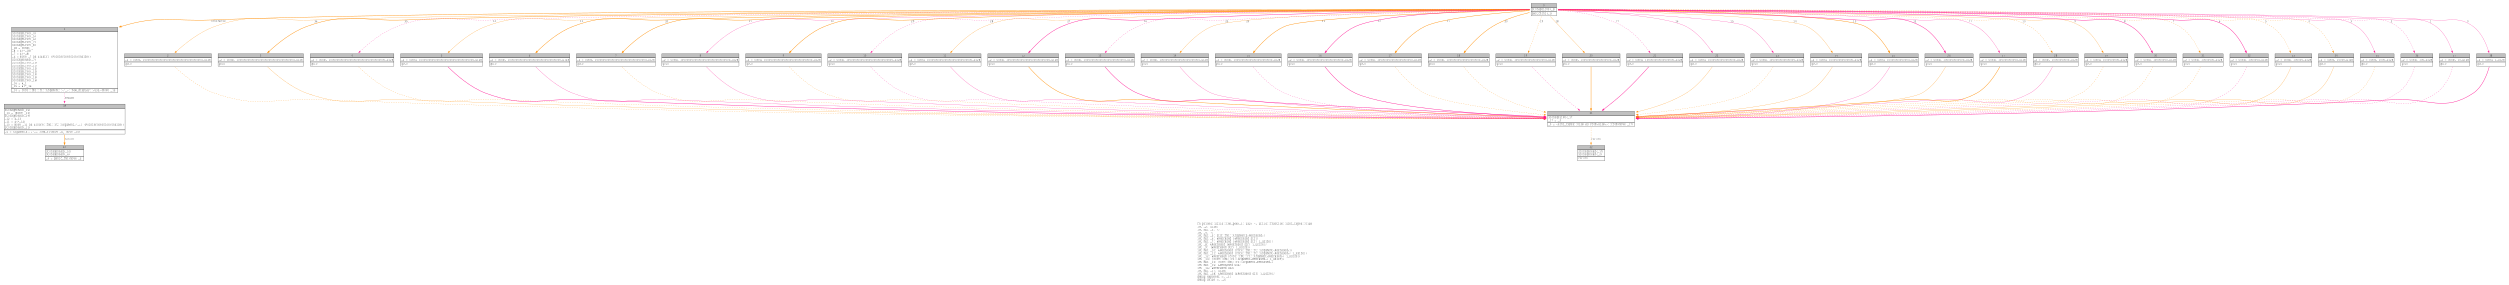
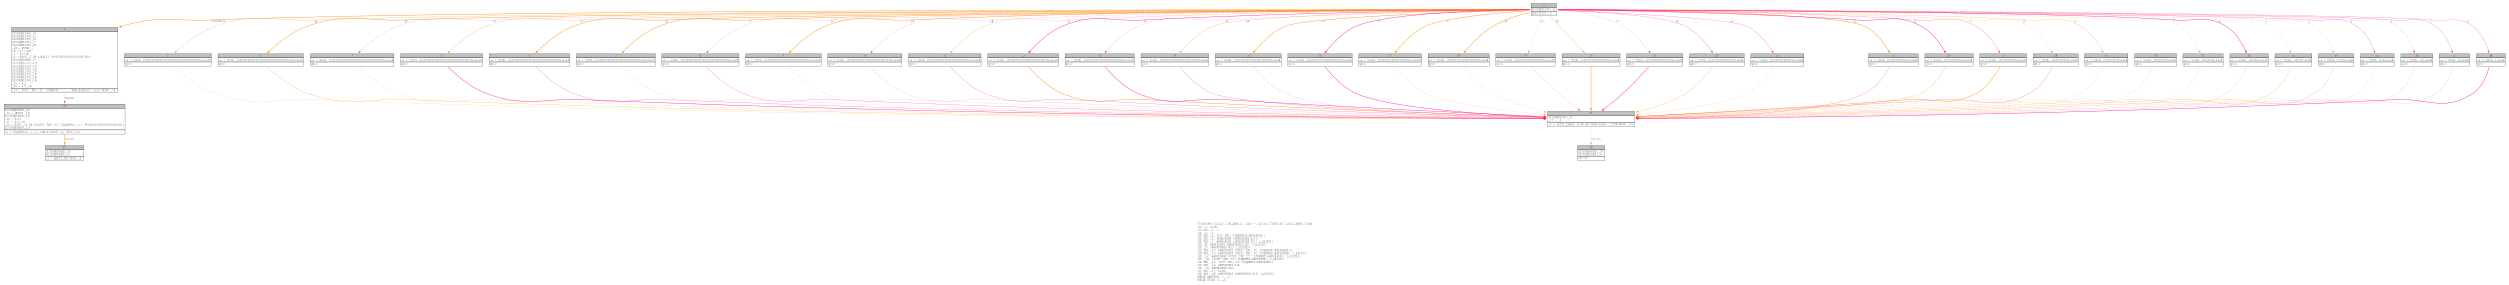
(968, 16) -> (968, 16)
(1968, 16) -> none
(1836, 60) -> none
